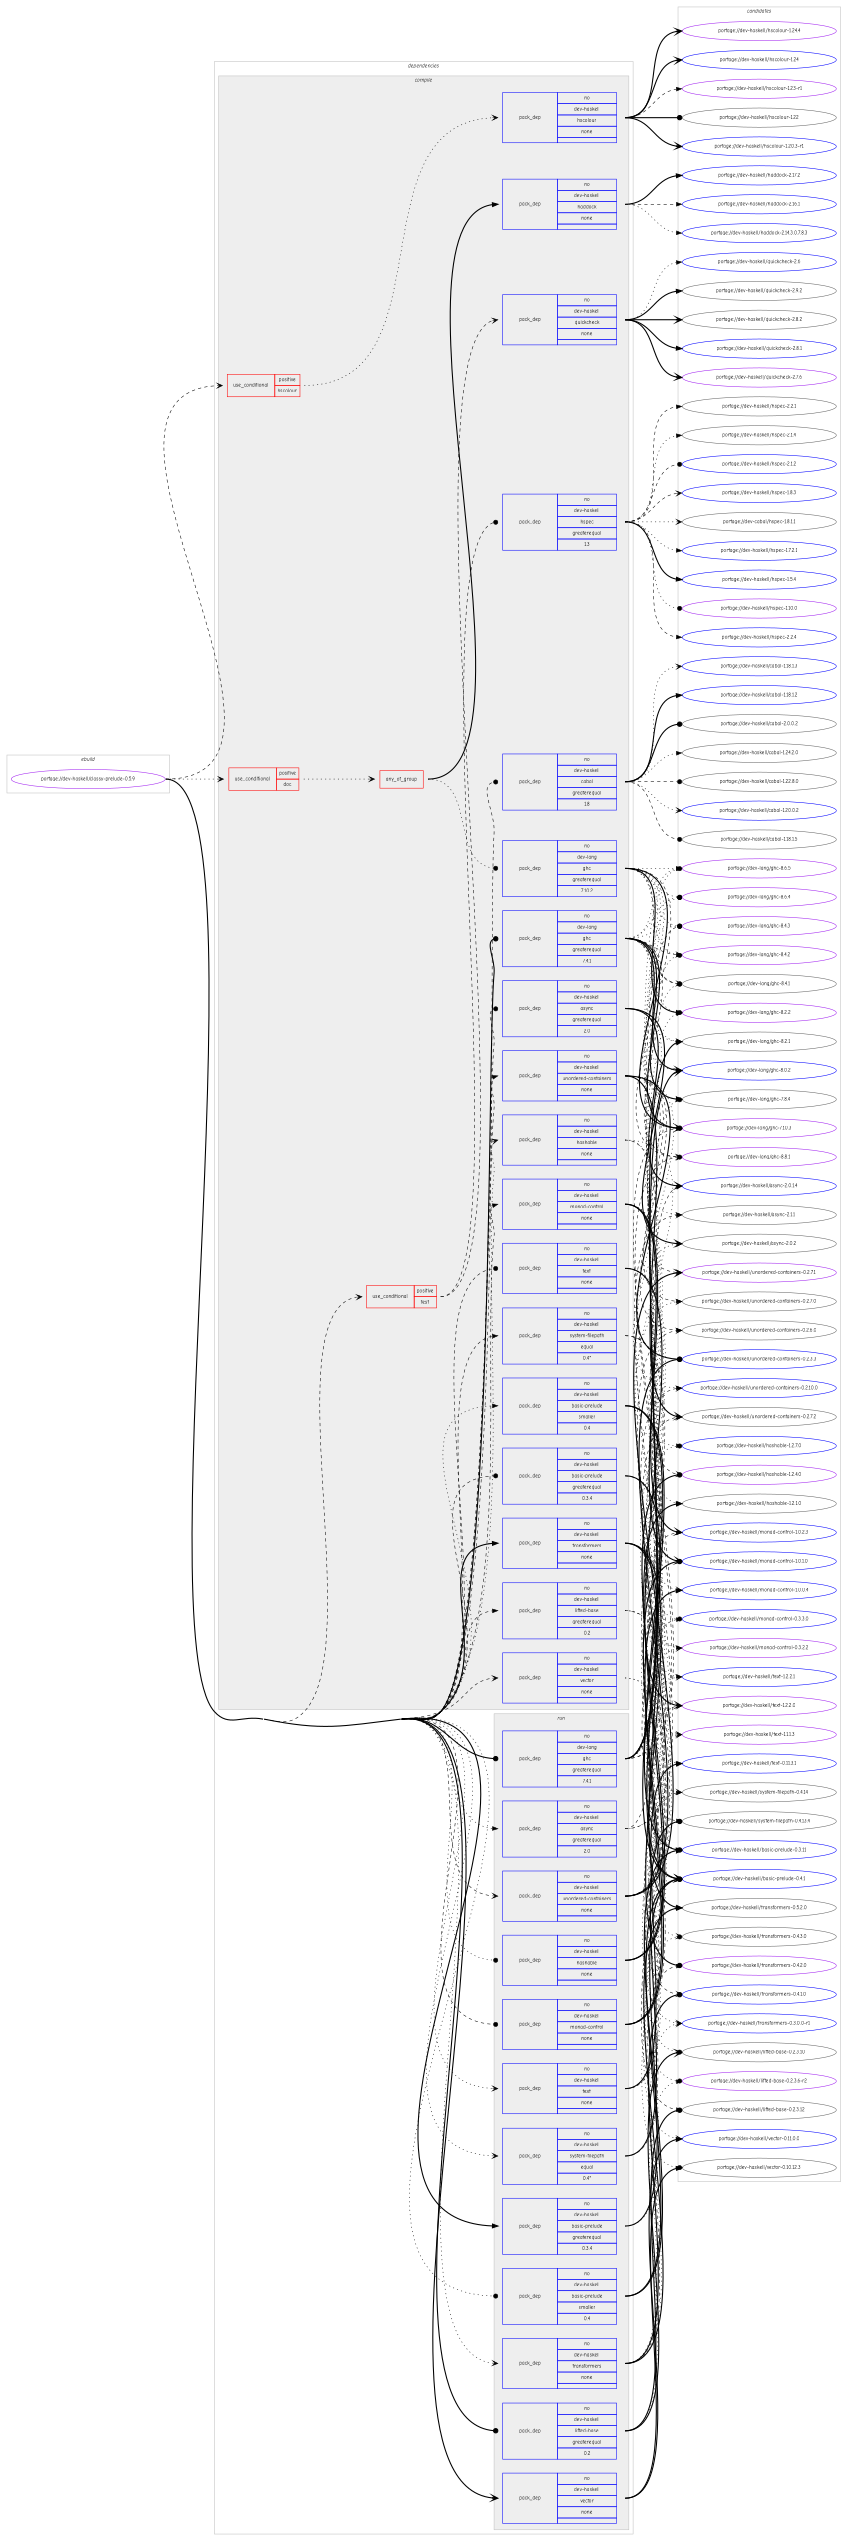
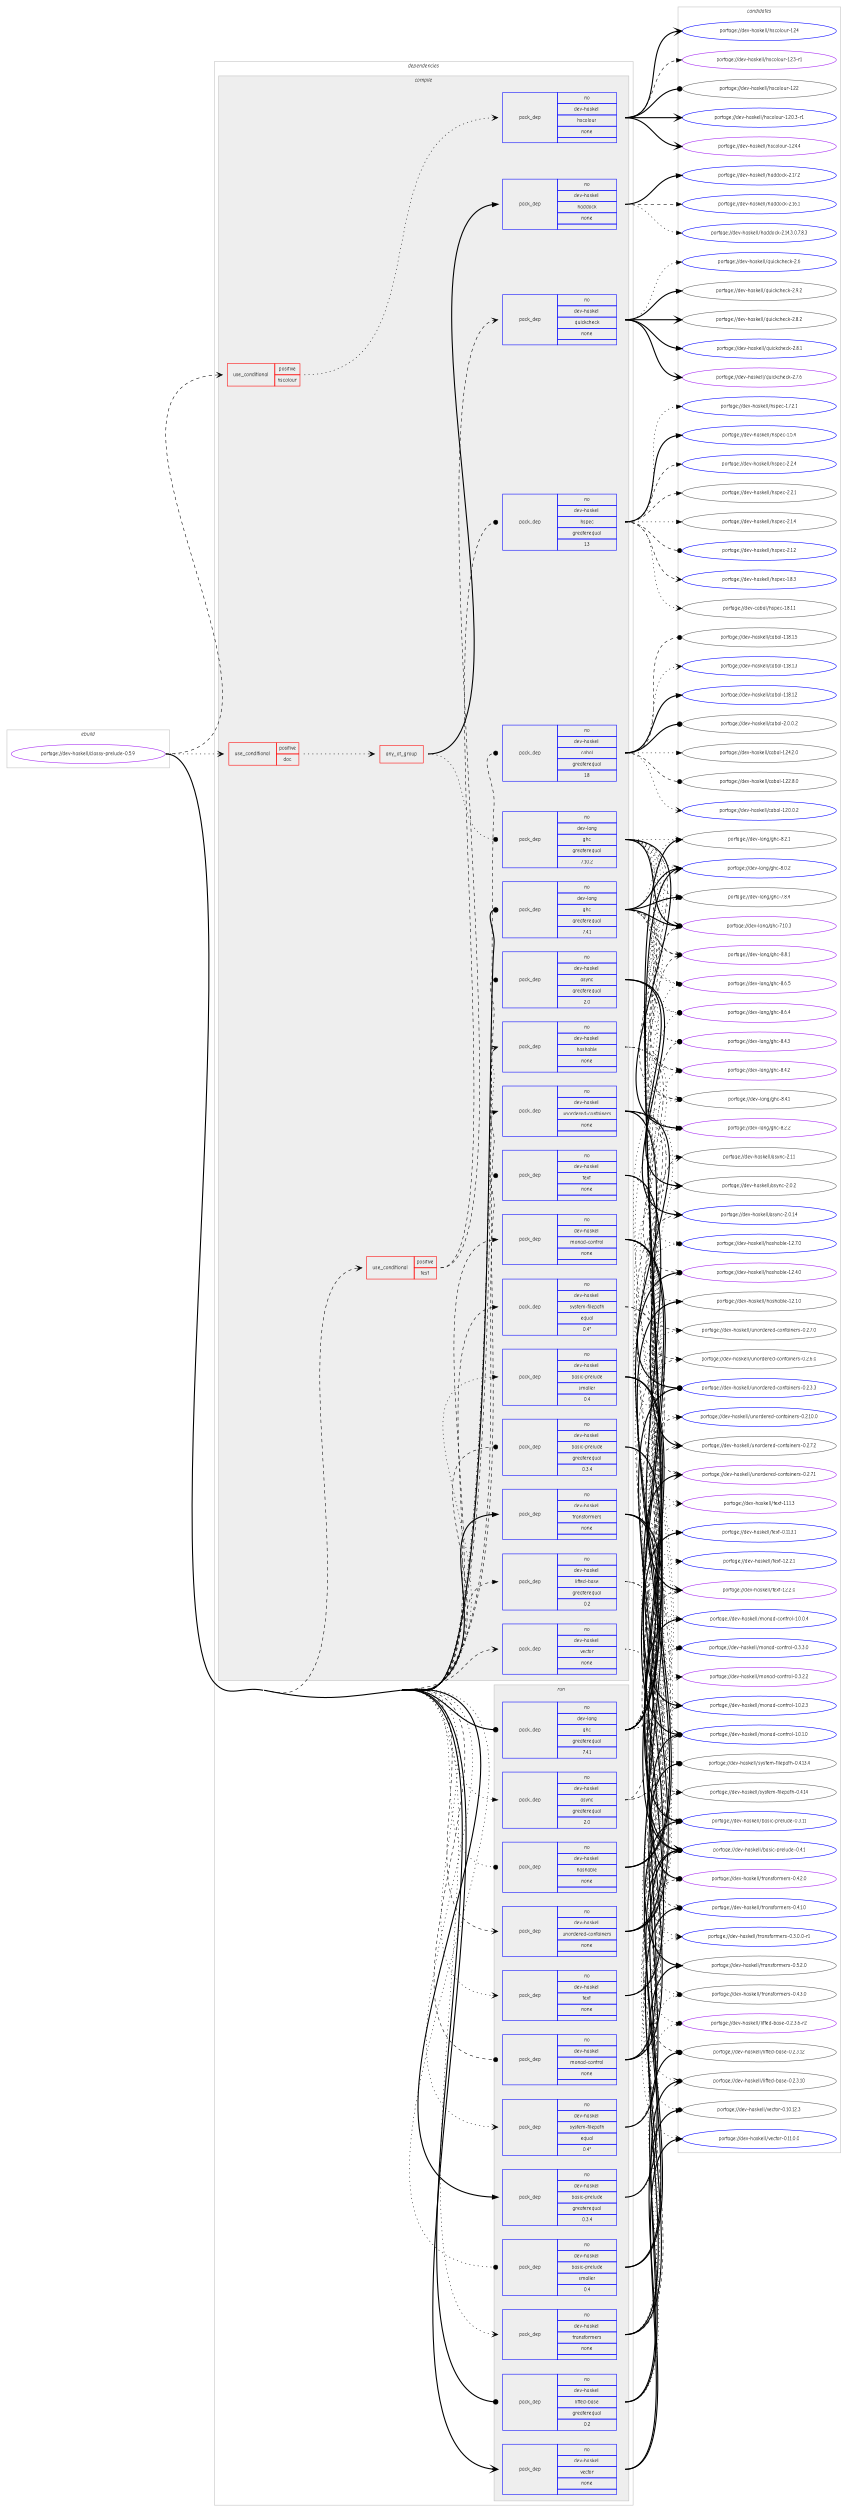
(759, 609) -> none
